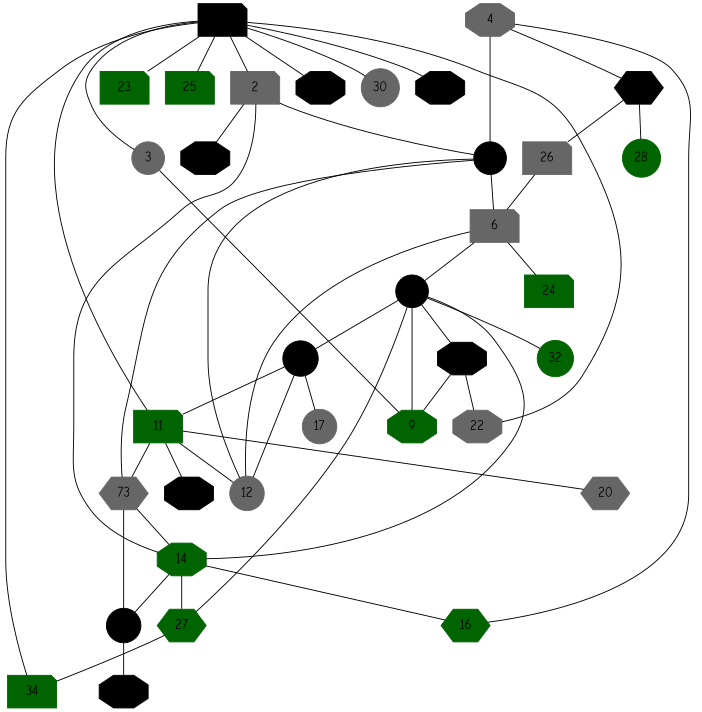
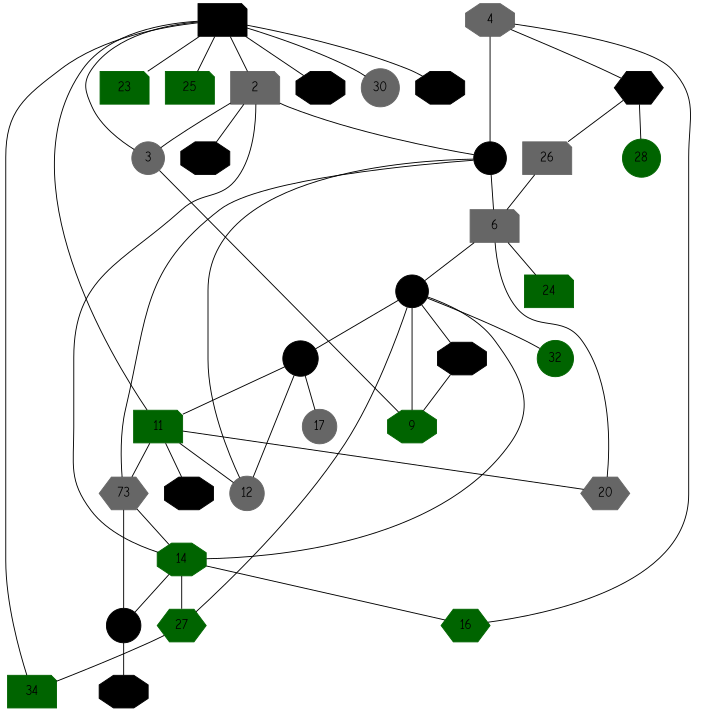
none -> (195, 125)
(304, 309) -> (581, 339)
(477, 427) -> none
